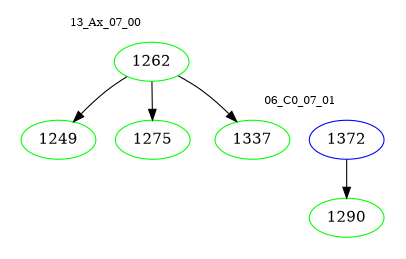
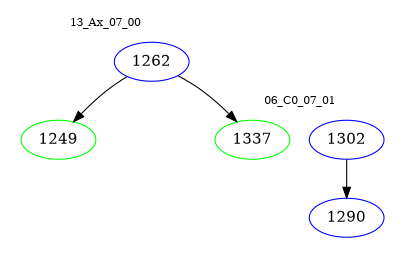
(152, 62) -> (152, 62)
(153, 140) -> none
(347, 140) -> (347, 140)
(347, 218) -> (347, 218)
